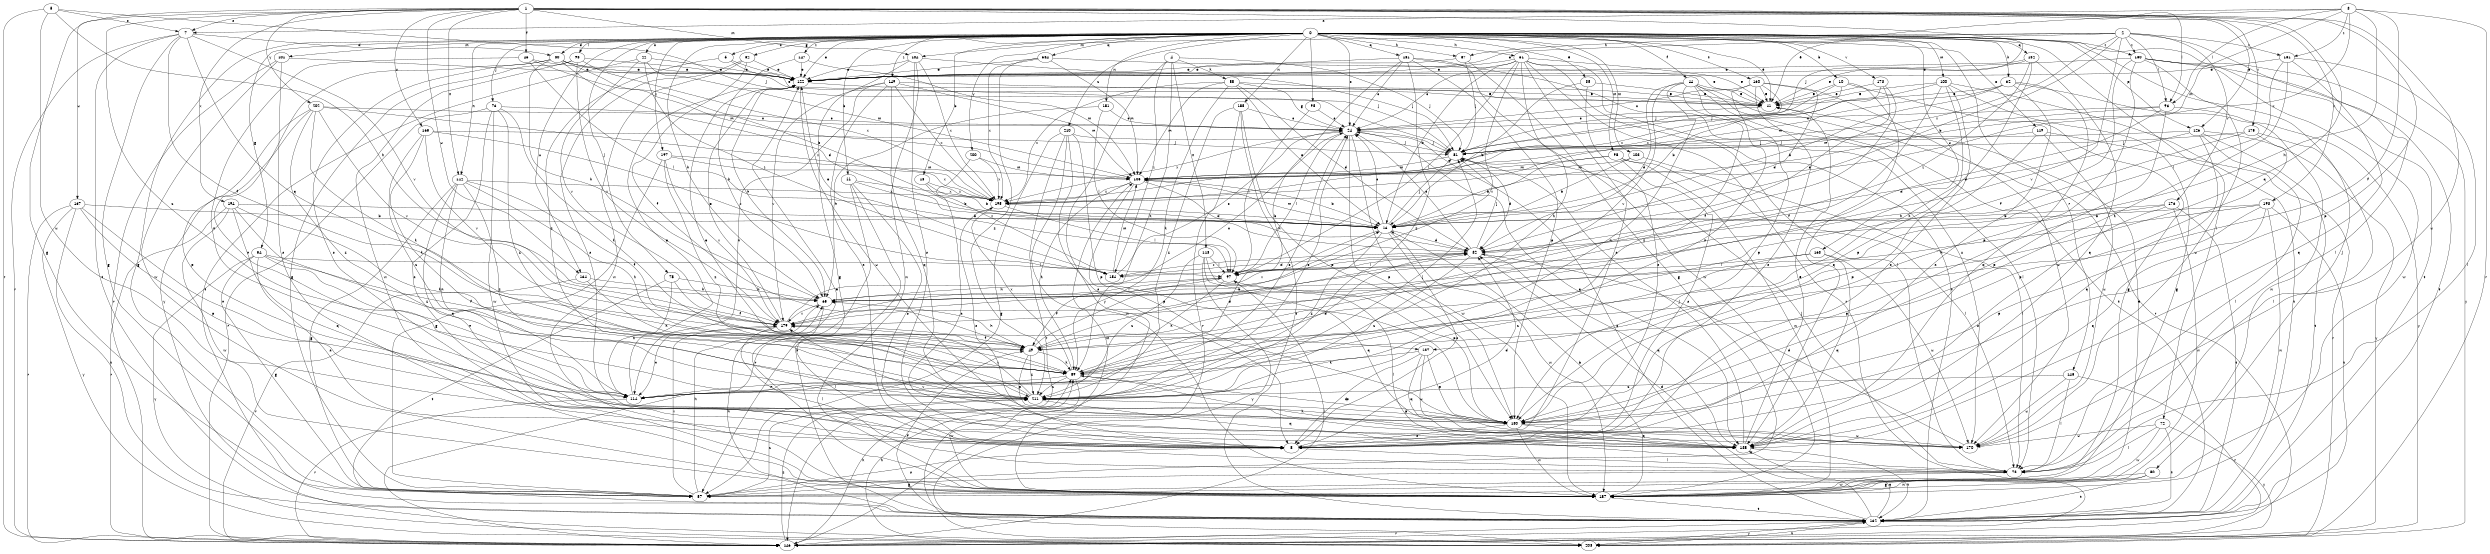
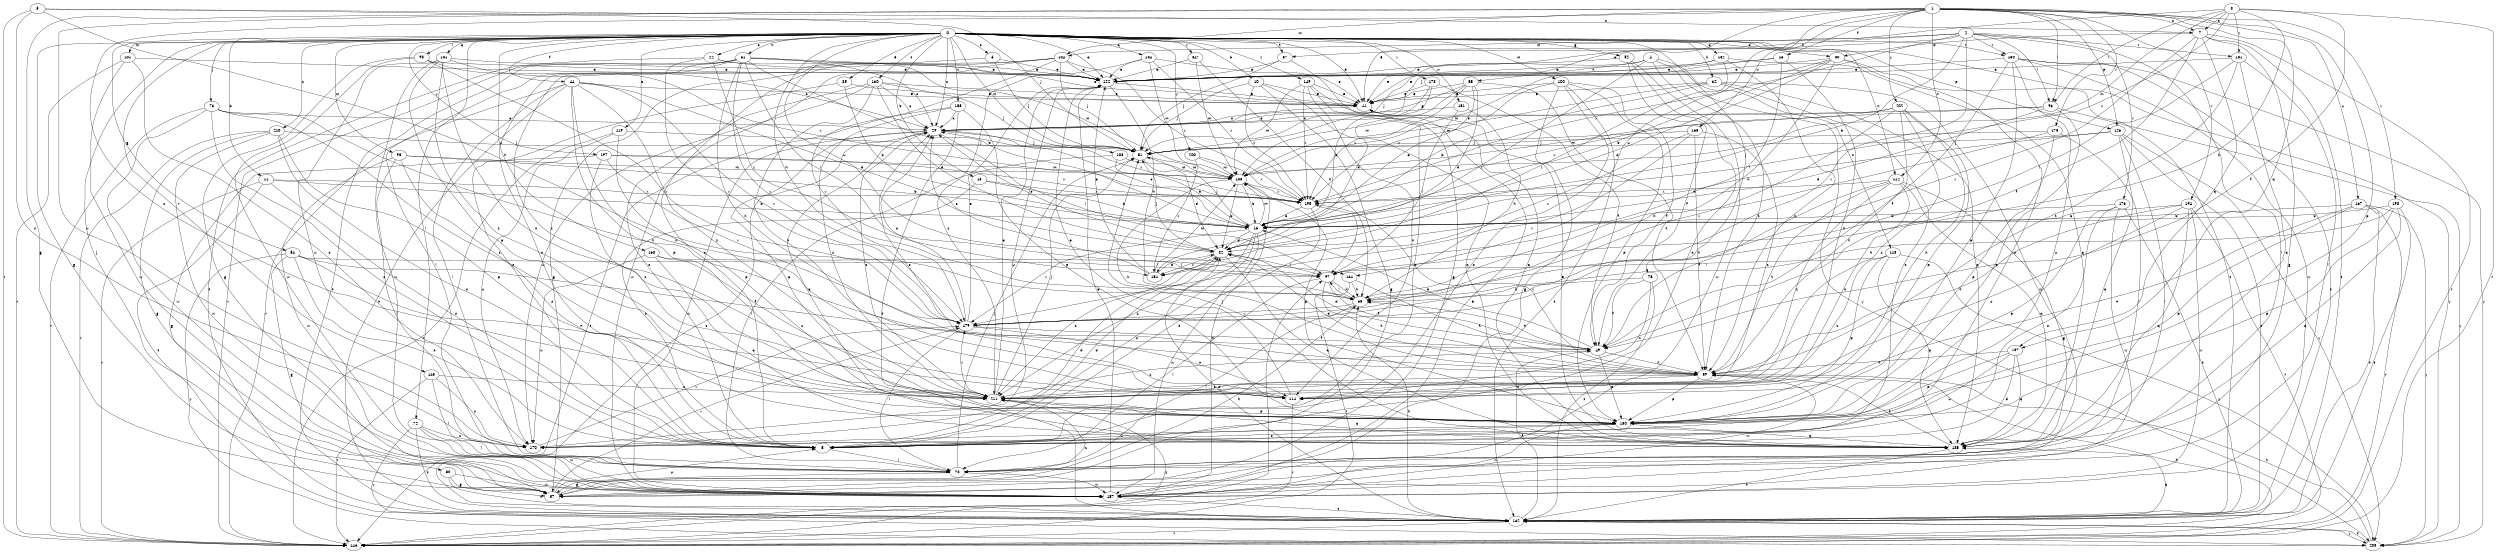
(802, 58) -> (1195, 58)
(1045, 58) -> (1149, 58)
(1313, 106) -> none
(1350, 131) -> (934, 131)
(775, 168) -> (814, 155)
(1559, 347) -> none
(2057, 487) -> none
